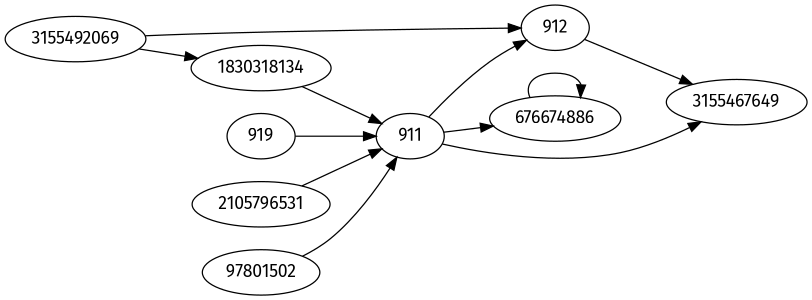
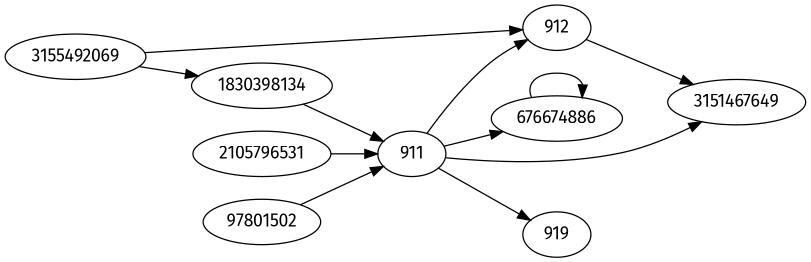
(261, 68) -> (262, 86)
(737, 102) -> (737, 102)
(329, 136) -> (479, 191)
